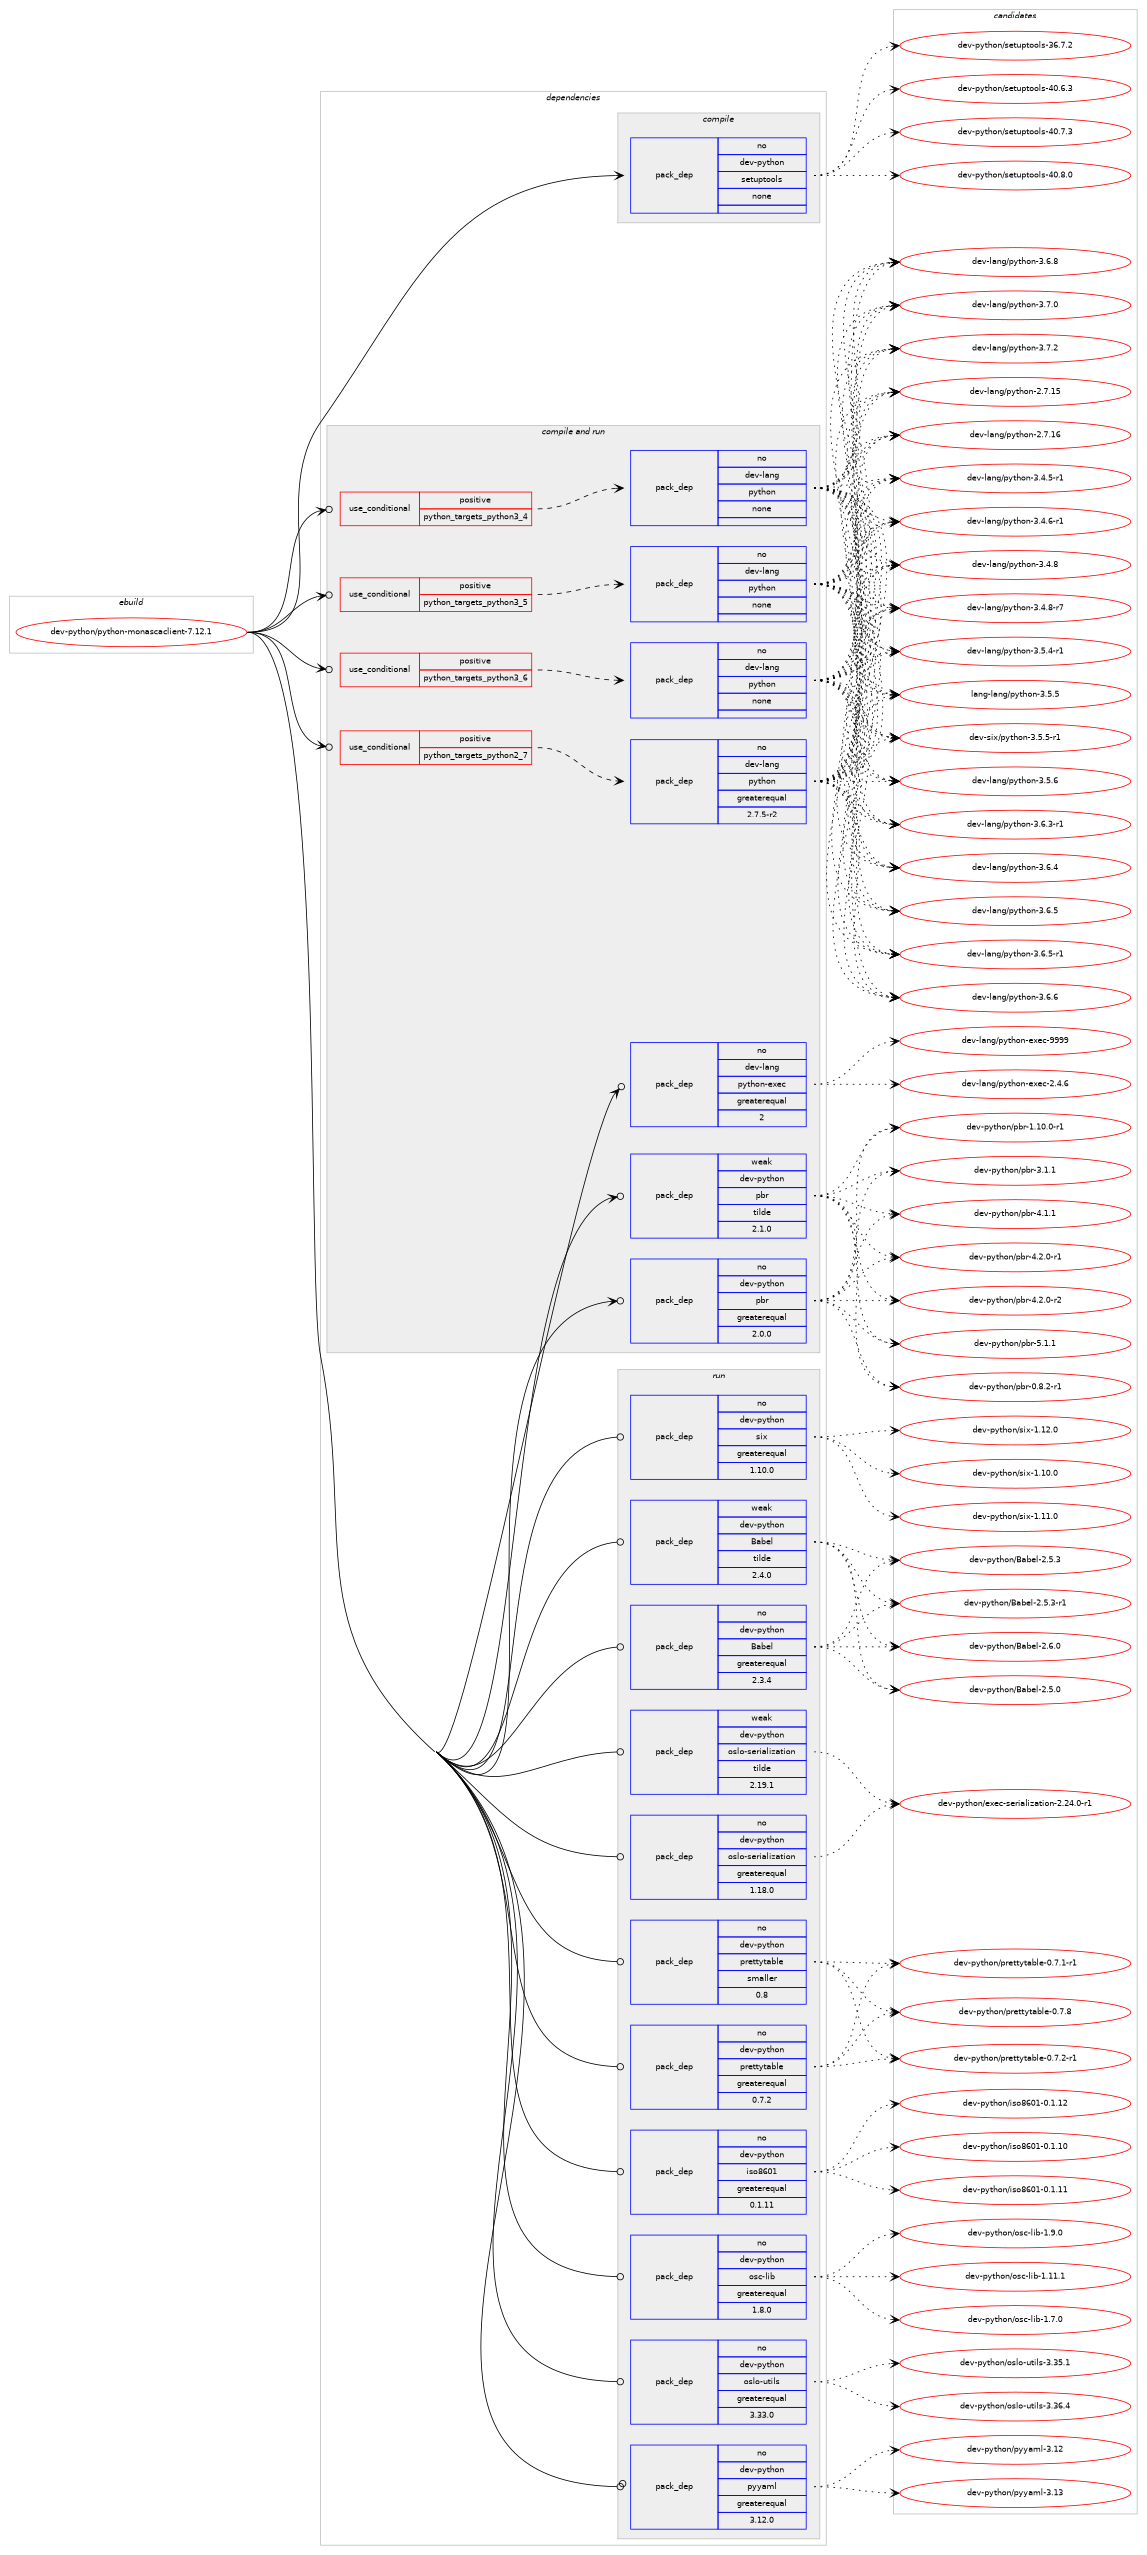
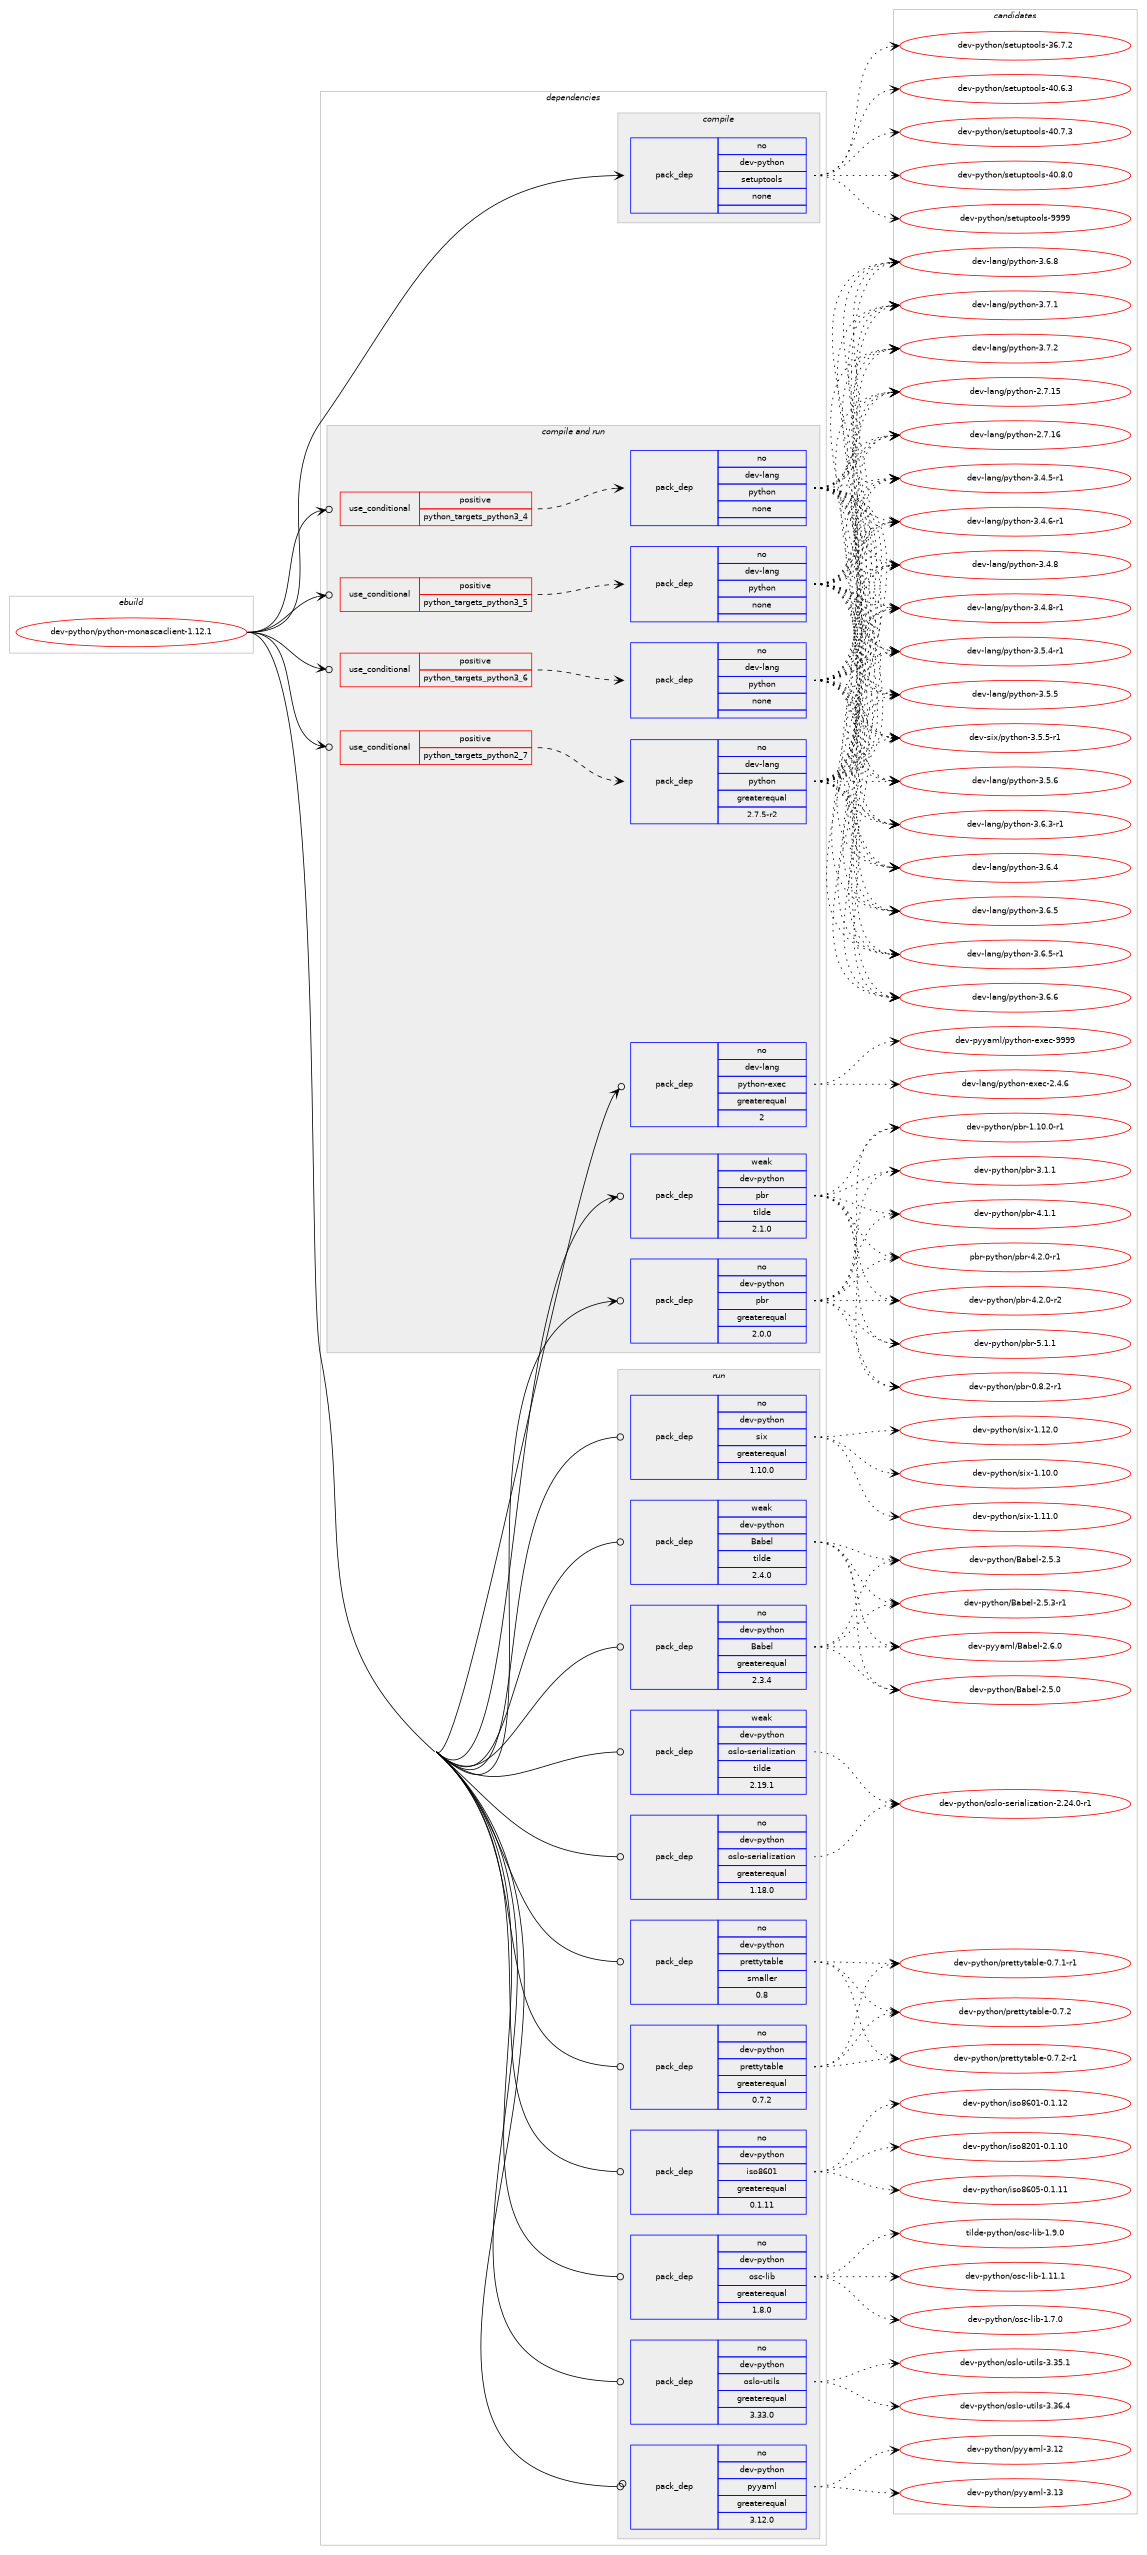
none -> (1015, 219)
(1015, 305) -> (1015, 305)
(1015, 608) -> (1015, 608)
(131, 632) -> (131, 632)
(1015, 695) -> (1015, 695)
(1015, 1041) -> (1015, 1041)
(1015, 1257) -> (1015, 1257)
(1015, 1647) -> (1015, 1647)
(1015, 1804) -> (1015, 1804)
(1015, 2012) -> (1015, 2012)
(1015, 2147) -> (1015, 2147)
(1015, 2190) -> (1015, 2190)
(1015, 2233) -> (1015, 2233)
